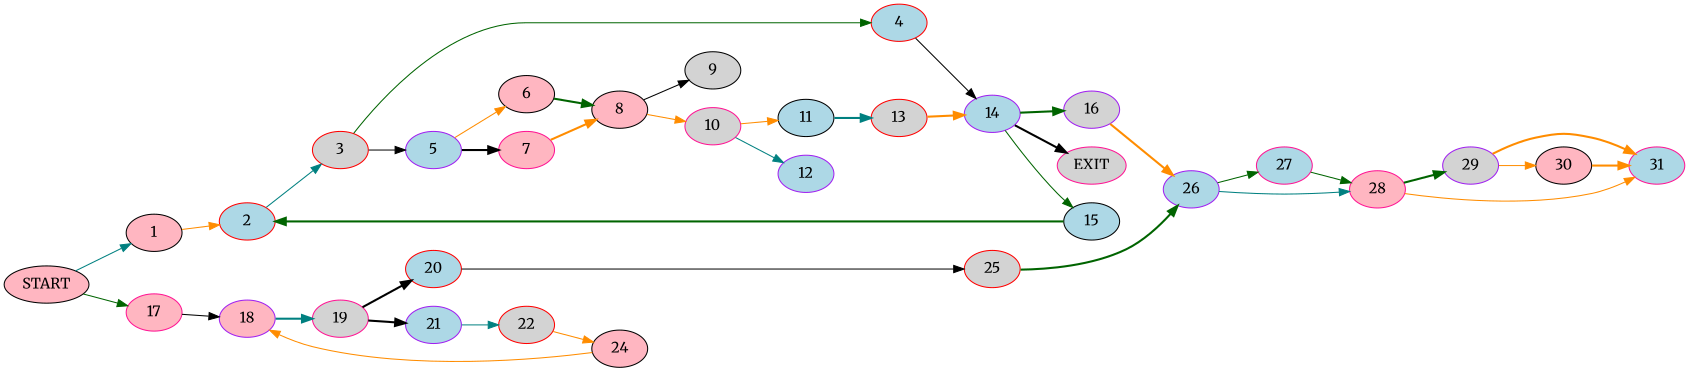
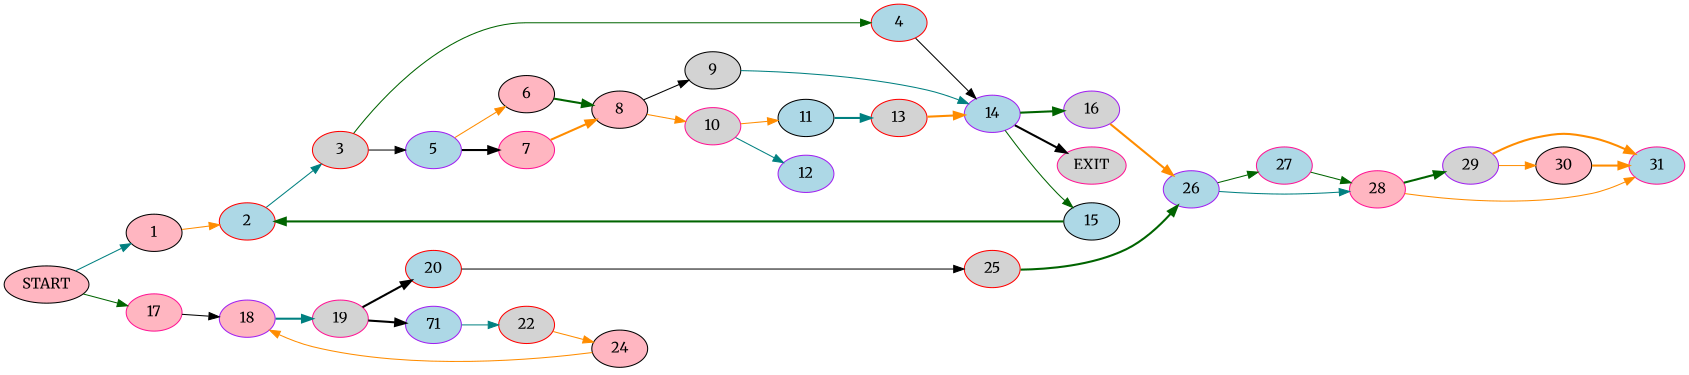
none -> (851, 78)
(433, 325) -> (433, 325)
